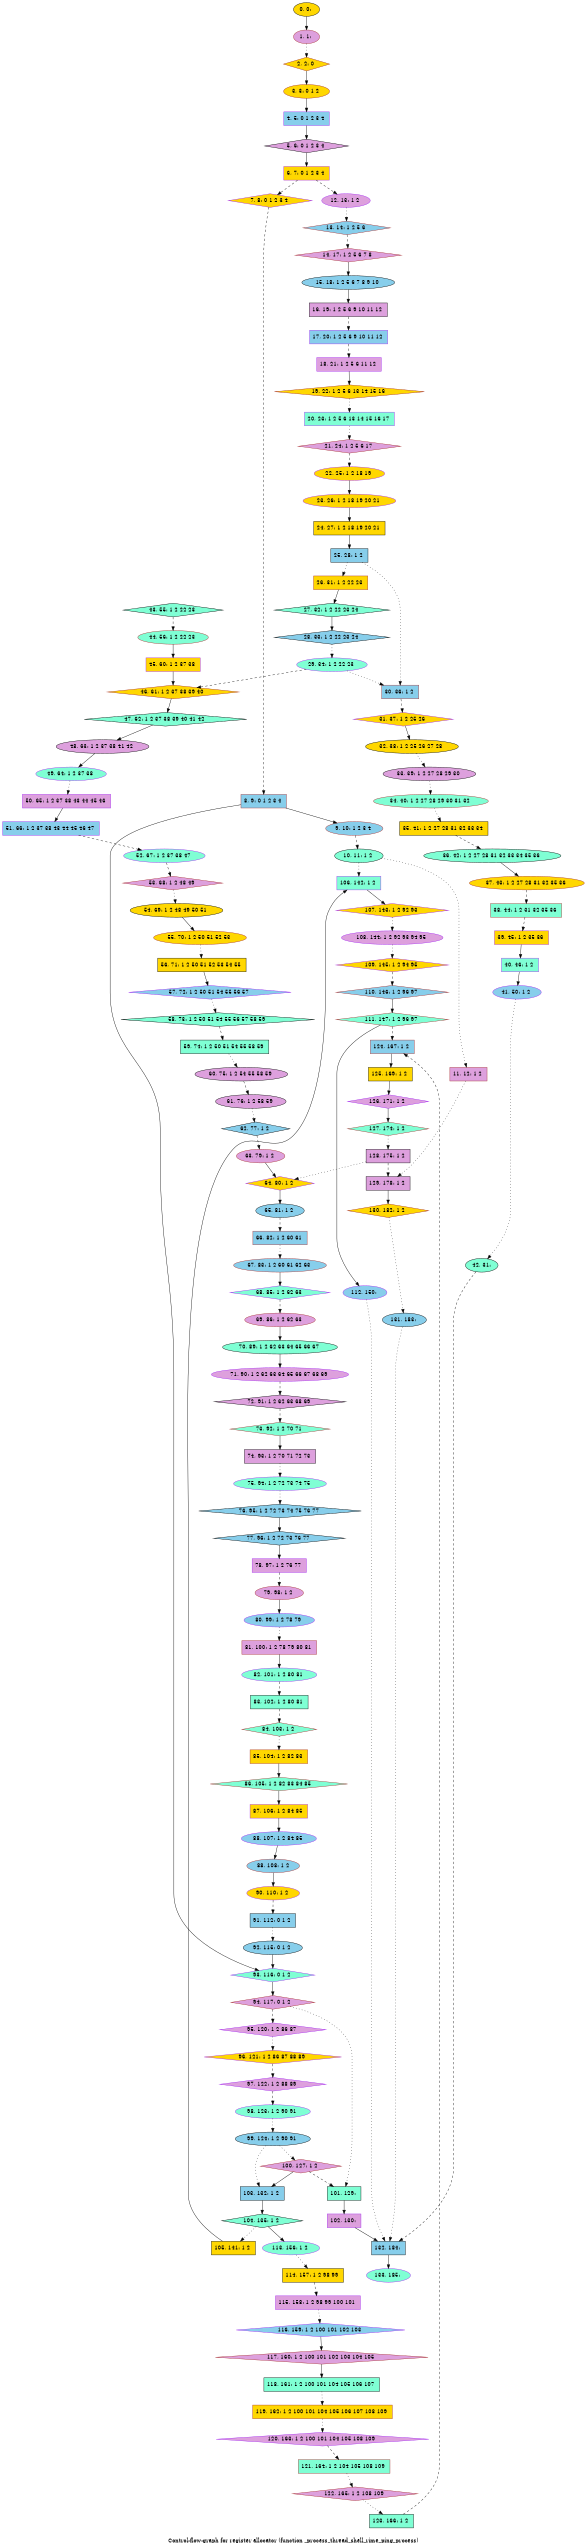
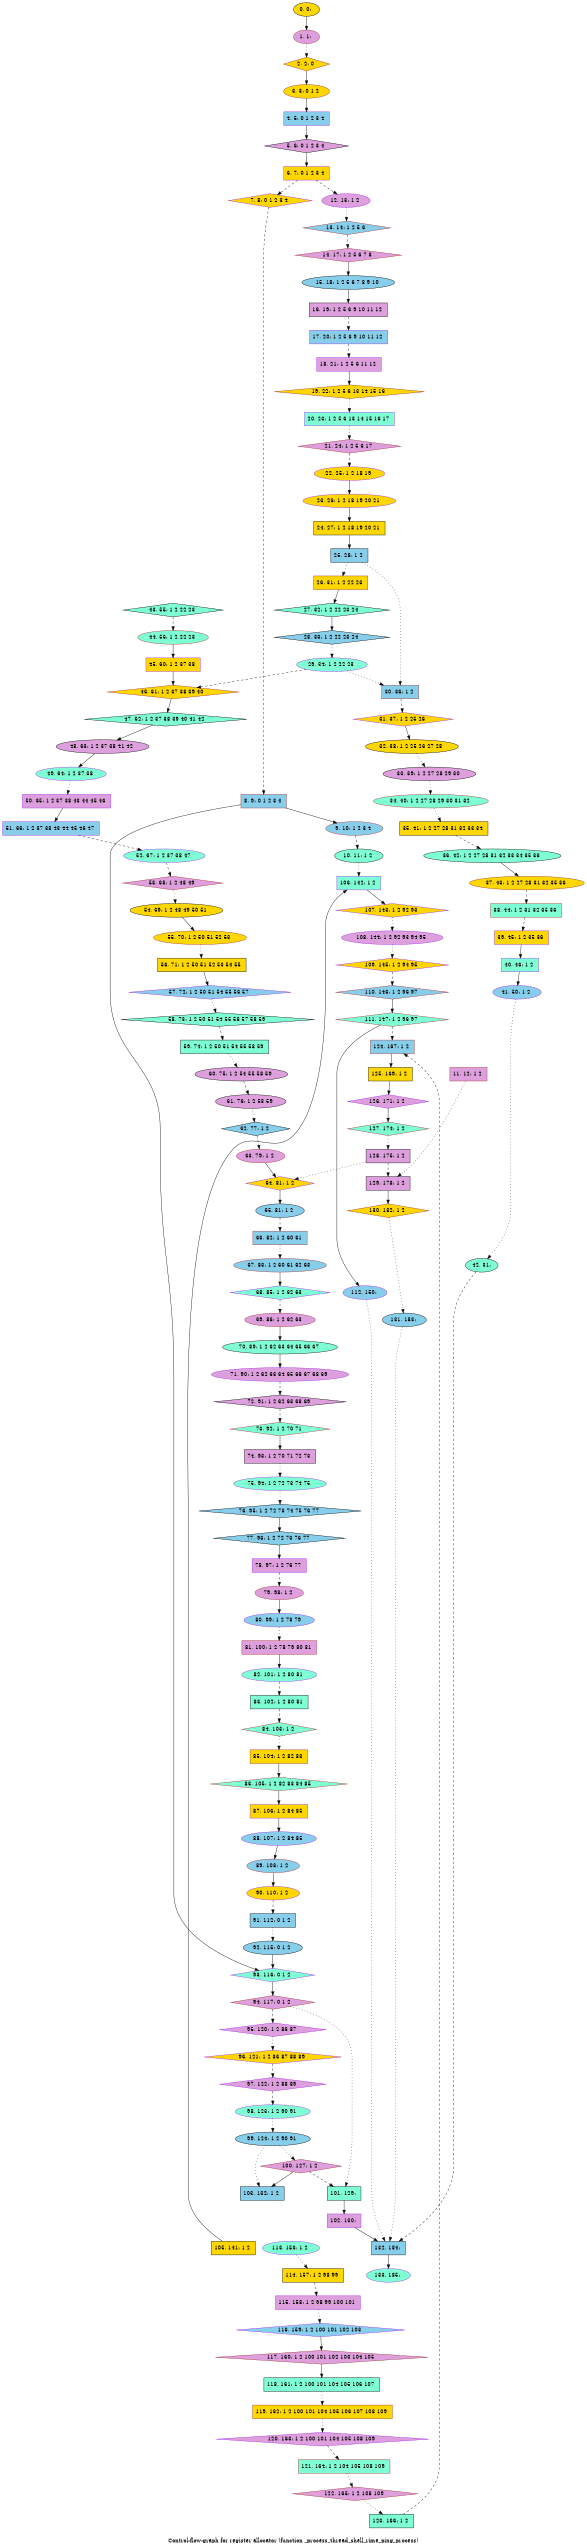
(459, 936) -> none
(280, 1183) -> (280, 1183)
(273, 1866) -> (273, 1866)
(262, 2221) -> none
